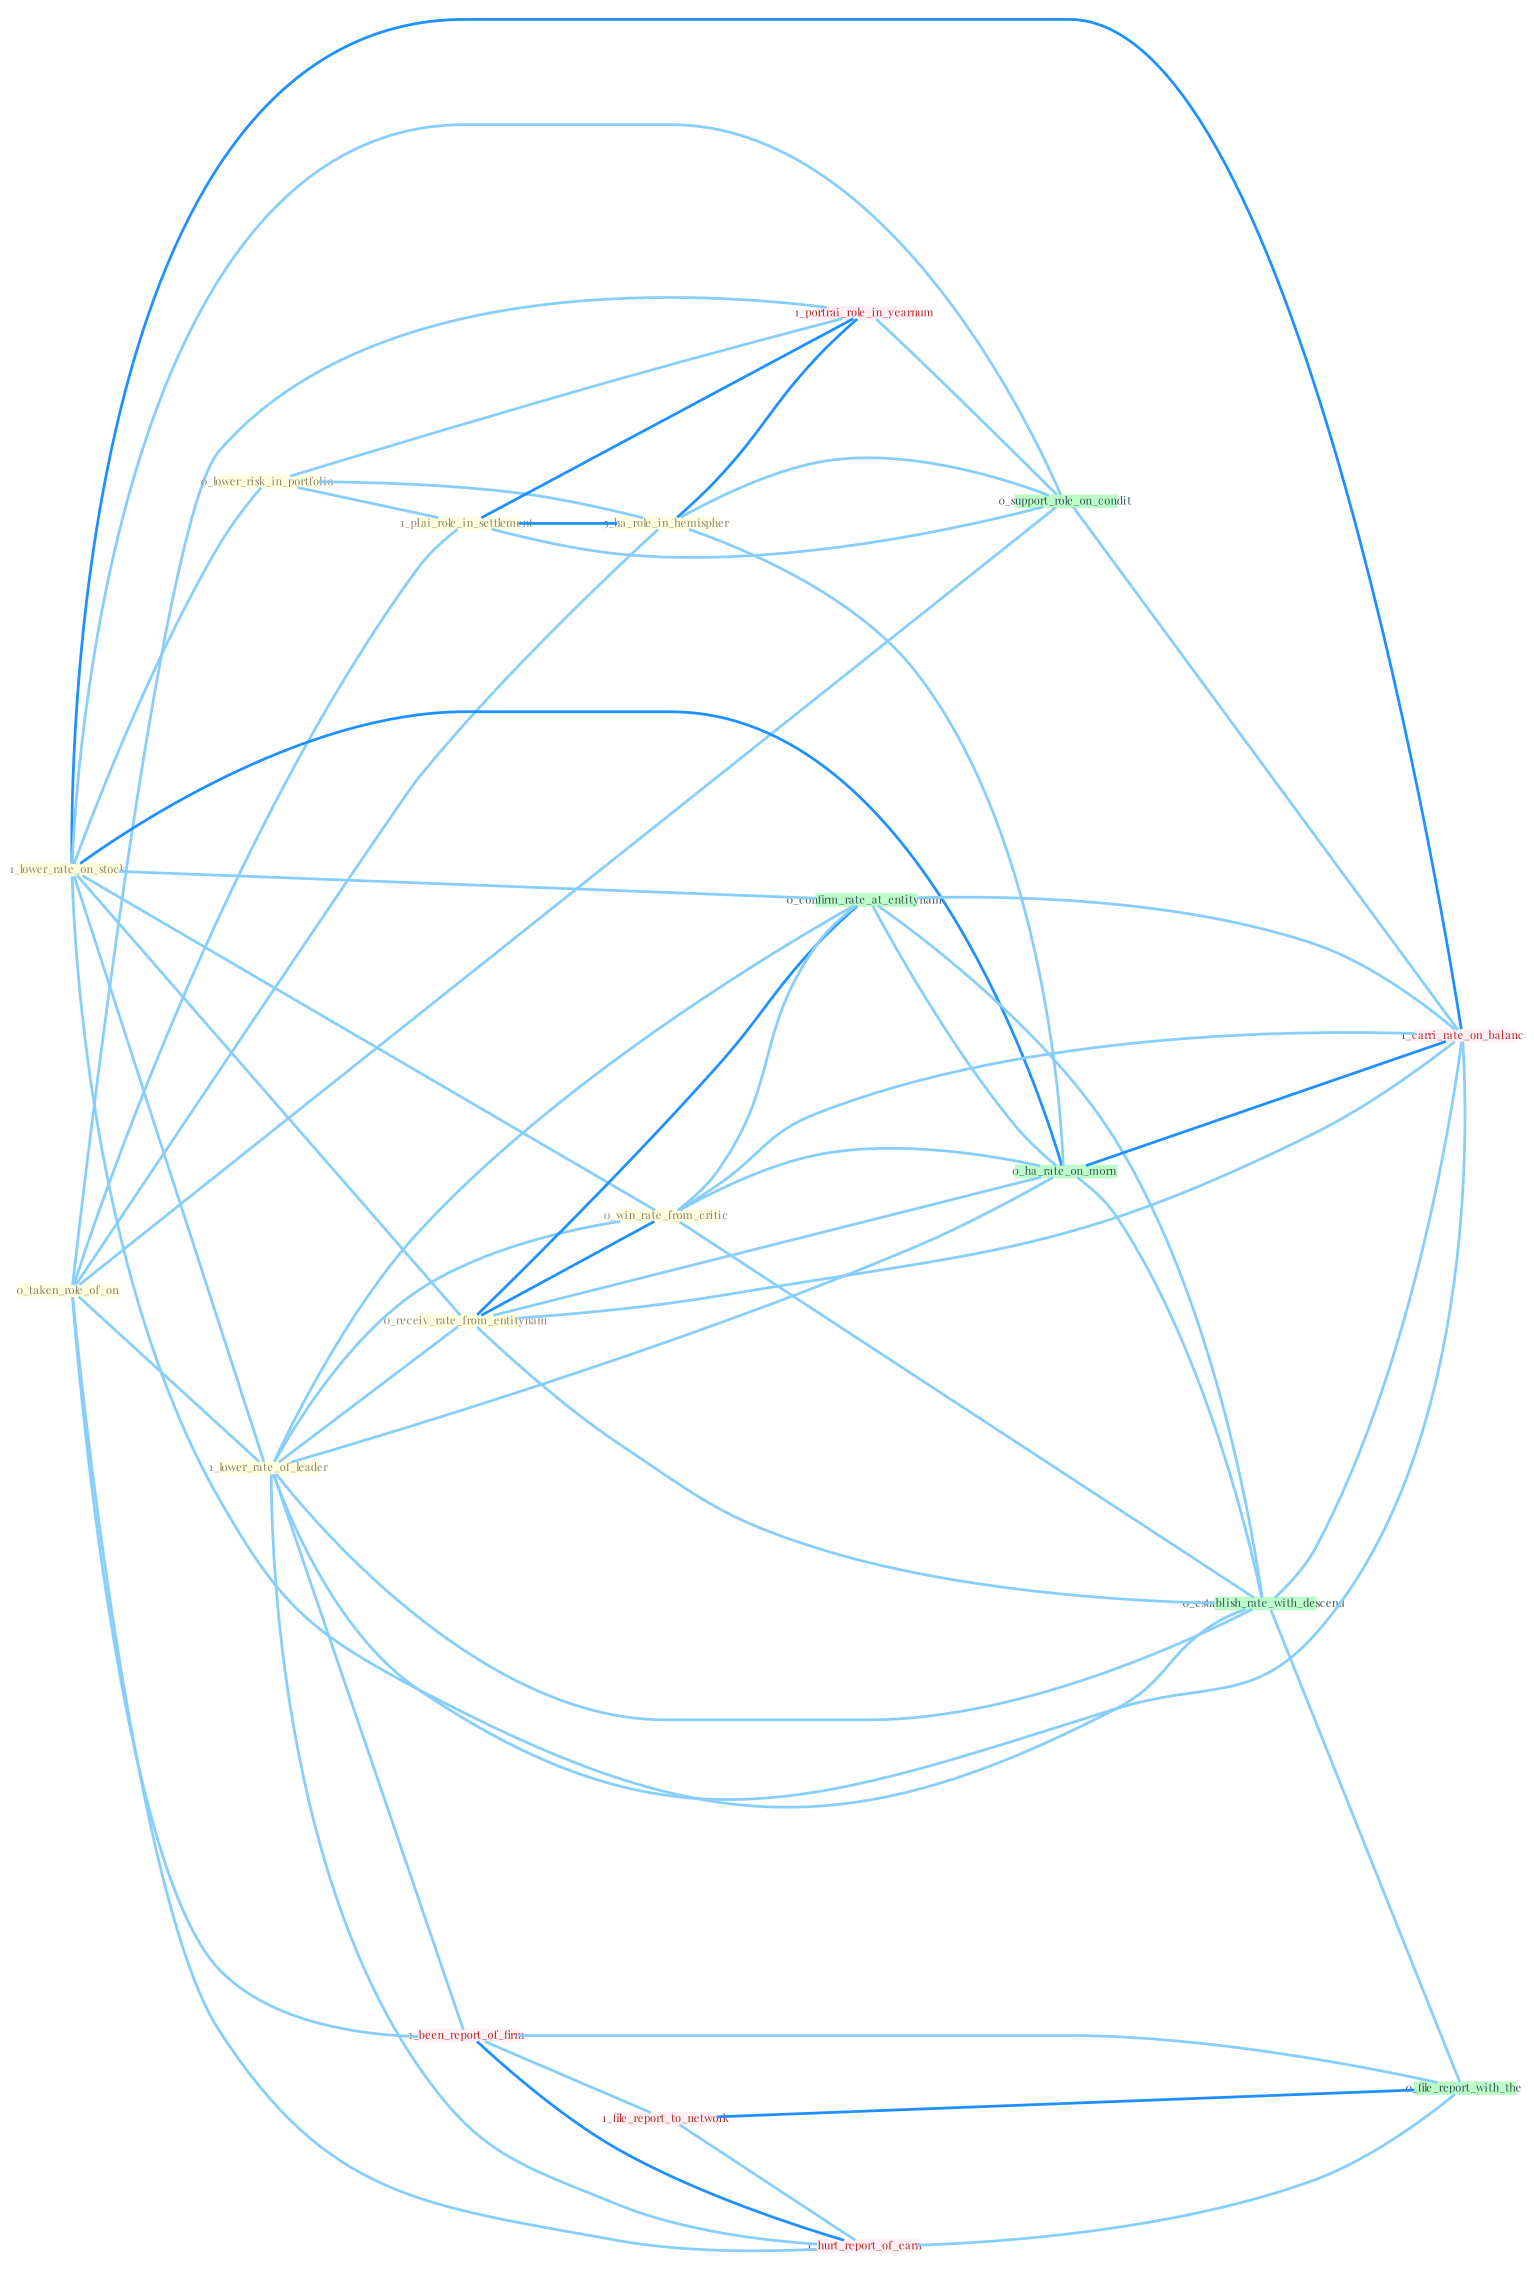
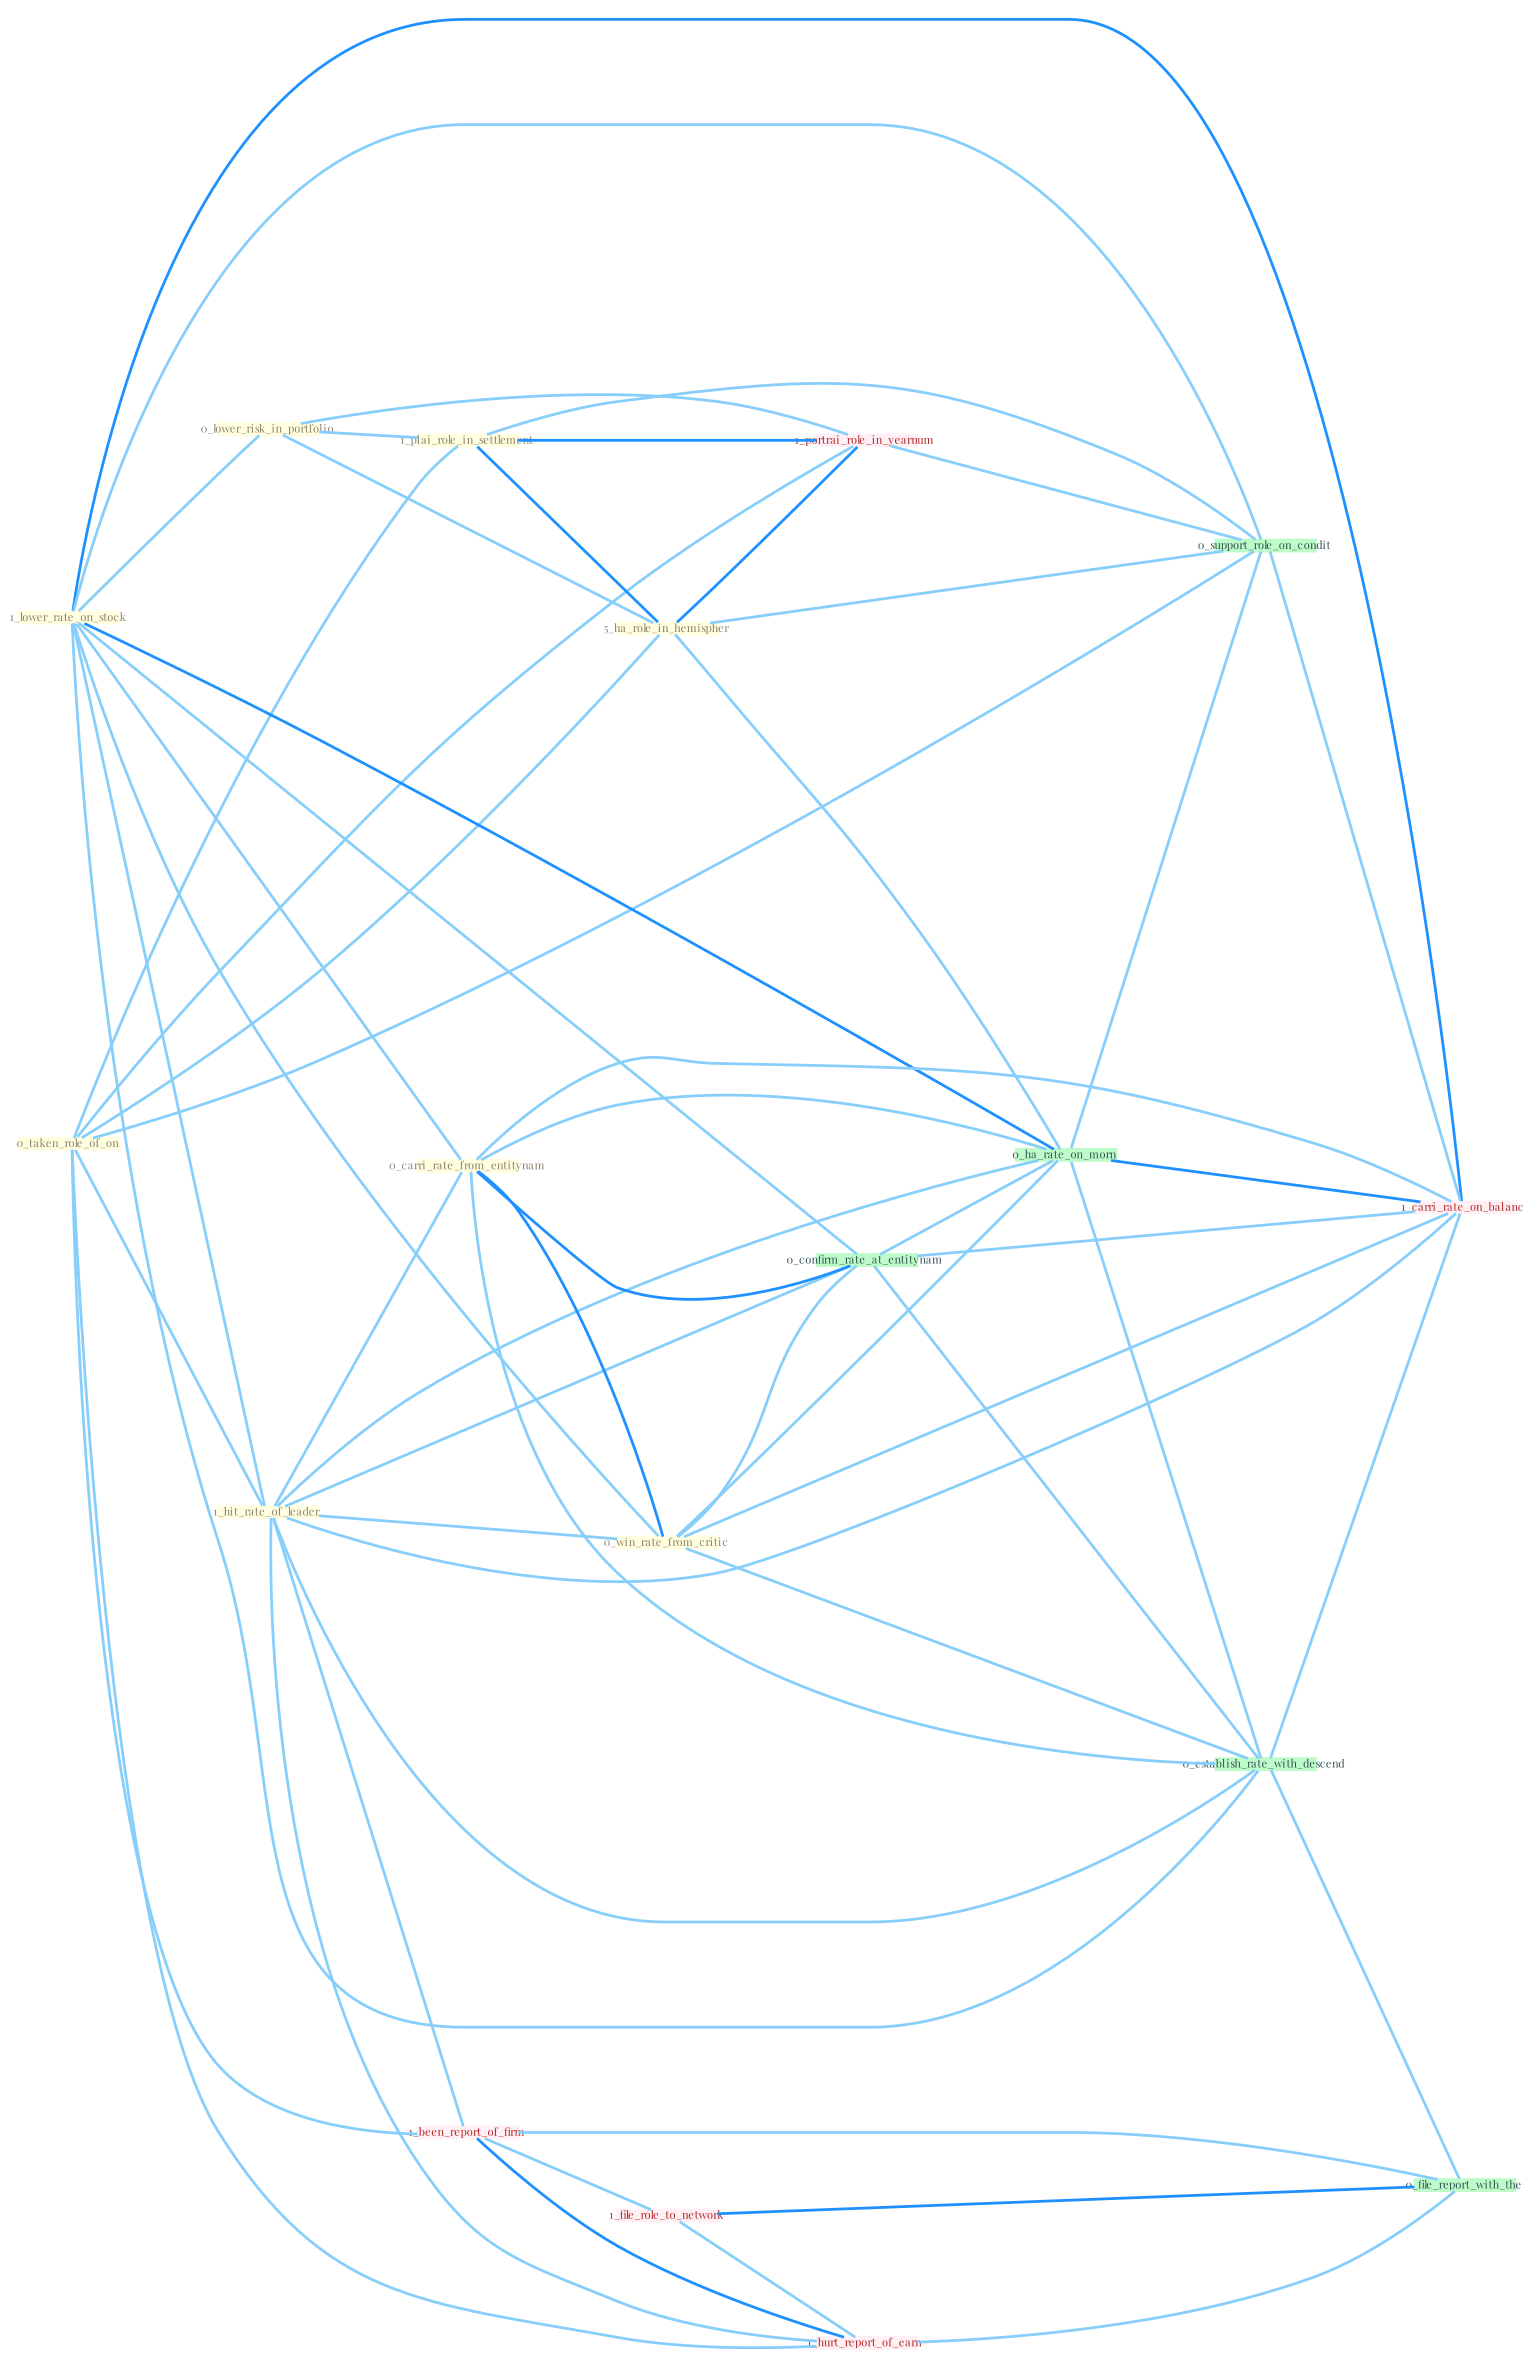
none -> (1166, 850)
(468, 1321) -> (468, 1166)
(269, 1468) -> (269, 1512)
(667, 2119) -> (667, 2216)
